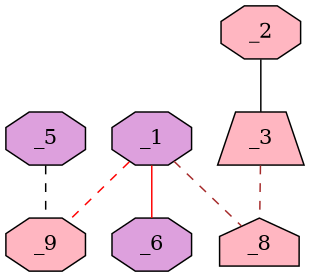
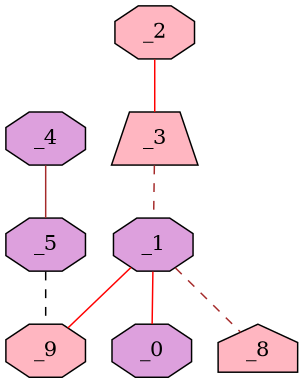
(261, 86) -> (155, 86)
none -> (46, 139)
(99, 192) -> (99, 298)
(260, 192) -> (154, 192)
(152, 245) -> (152, 351)
